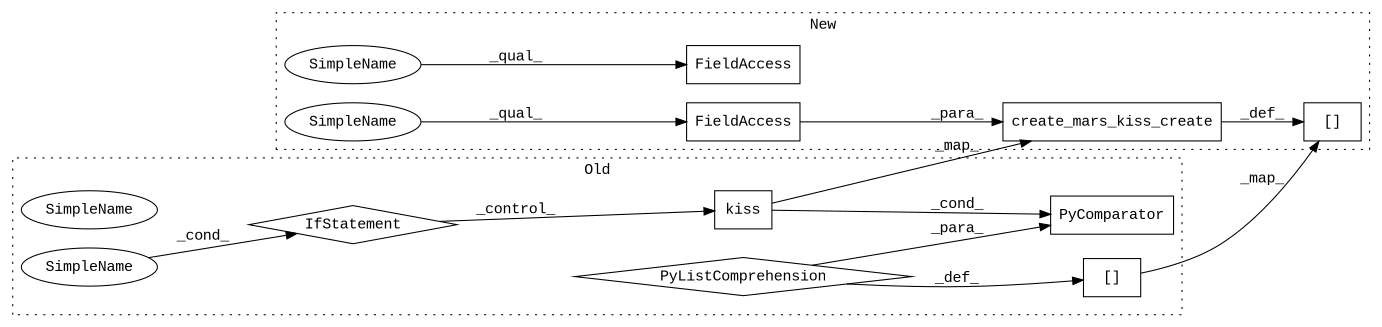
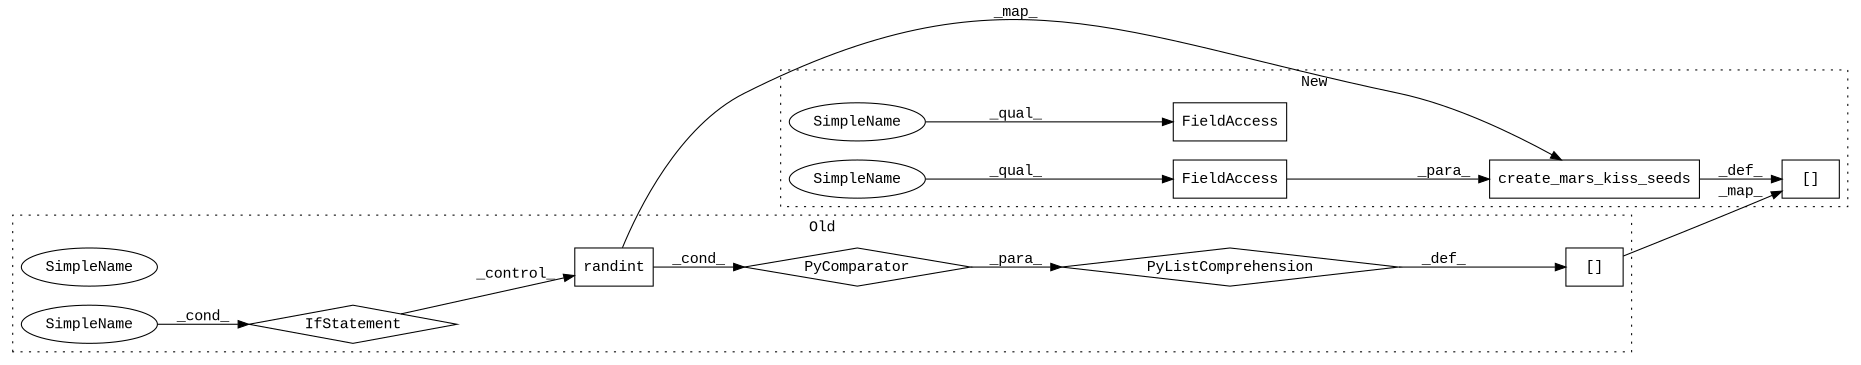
(1112, 122) -> (1595, 179)
(743, 210) -> (614, 267)
(1112, 215) -> (857, 267)
(926, 246) -> (1011, 267)
